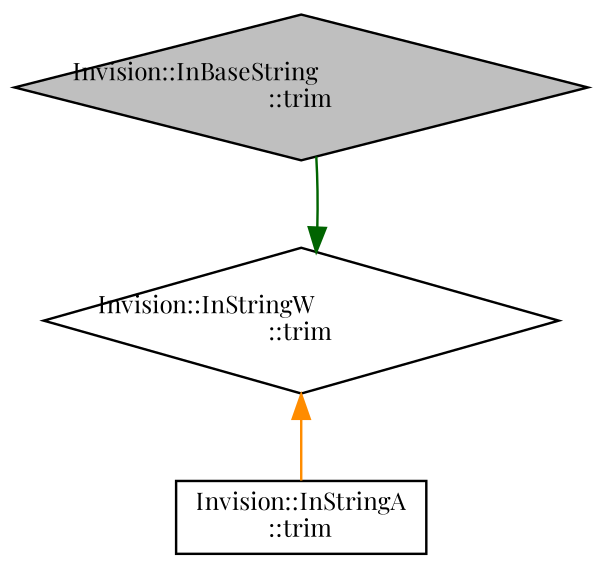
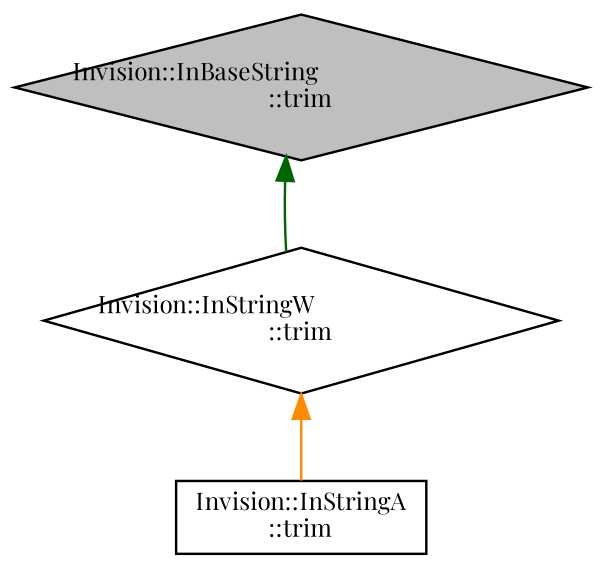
(318, 192) -> (285, 217)
